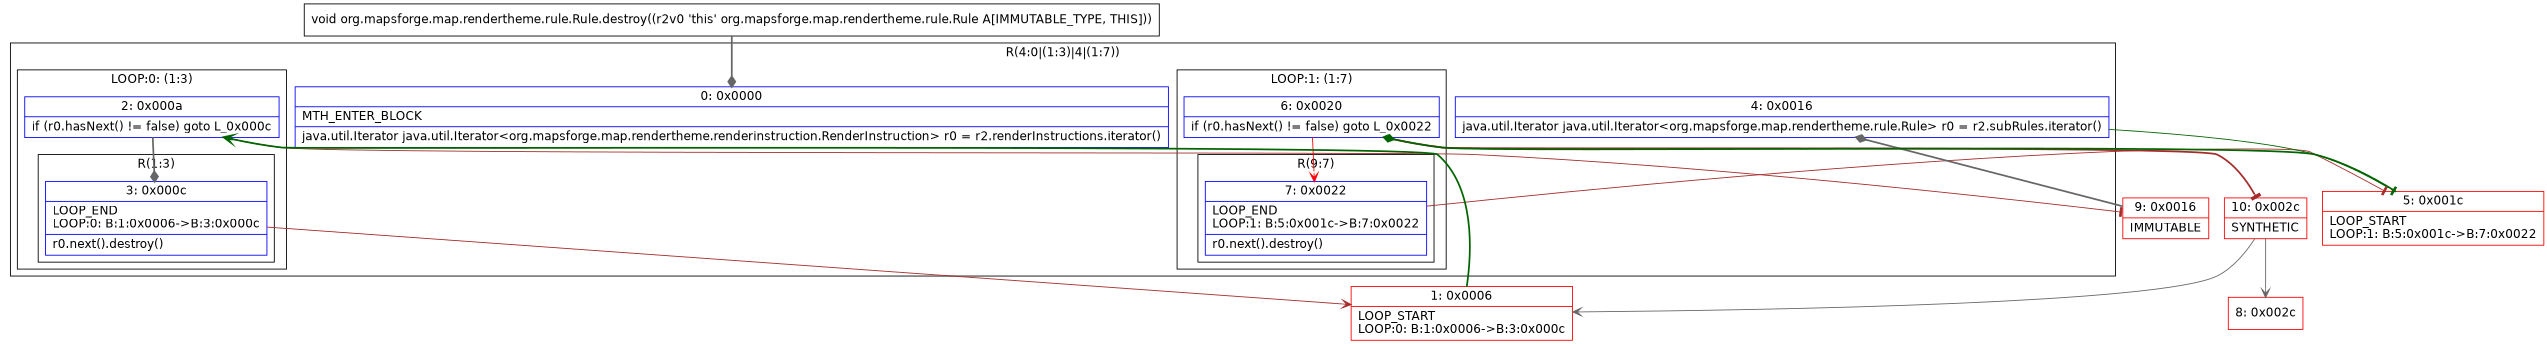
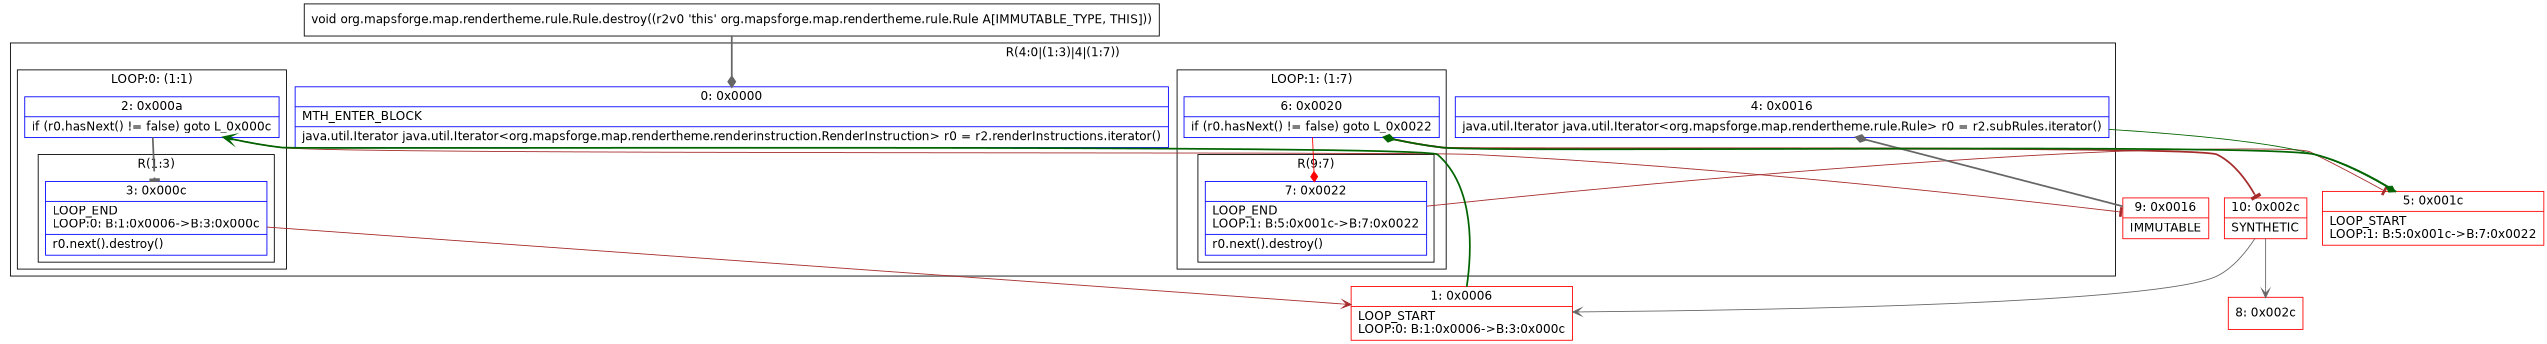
(152, 80) -> (152, 80)
(2251, 142) -> (2251, 142)
(153, 149) -> (153, 149)
(1313, 160) -> (1313, 160)
